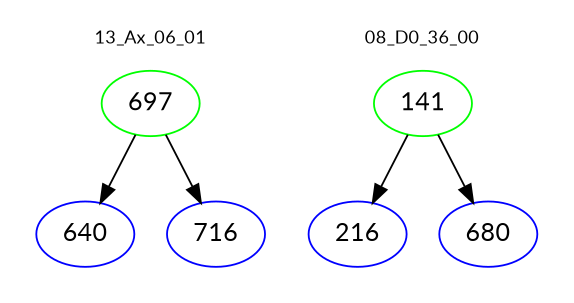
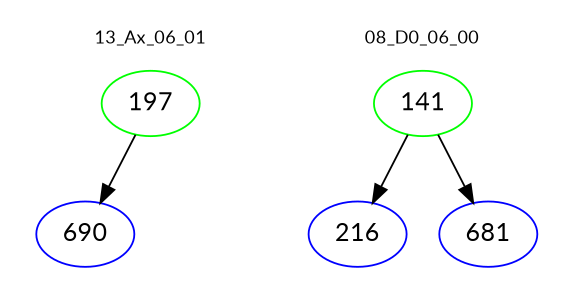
(423, 39) -> (423, 39)
(151, 103) -> (151, 103)
(85, 234) -> (85, 234)
(216, 234) -> none
(488, 234) -> (488, 234)
